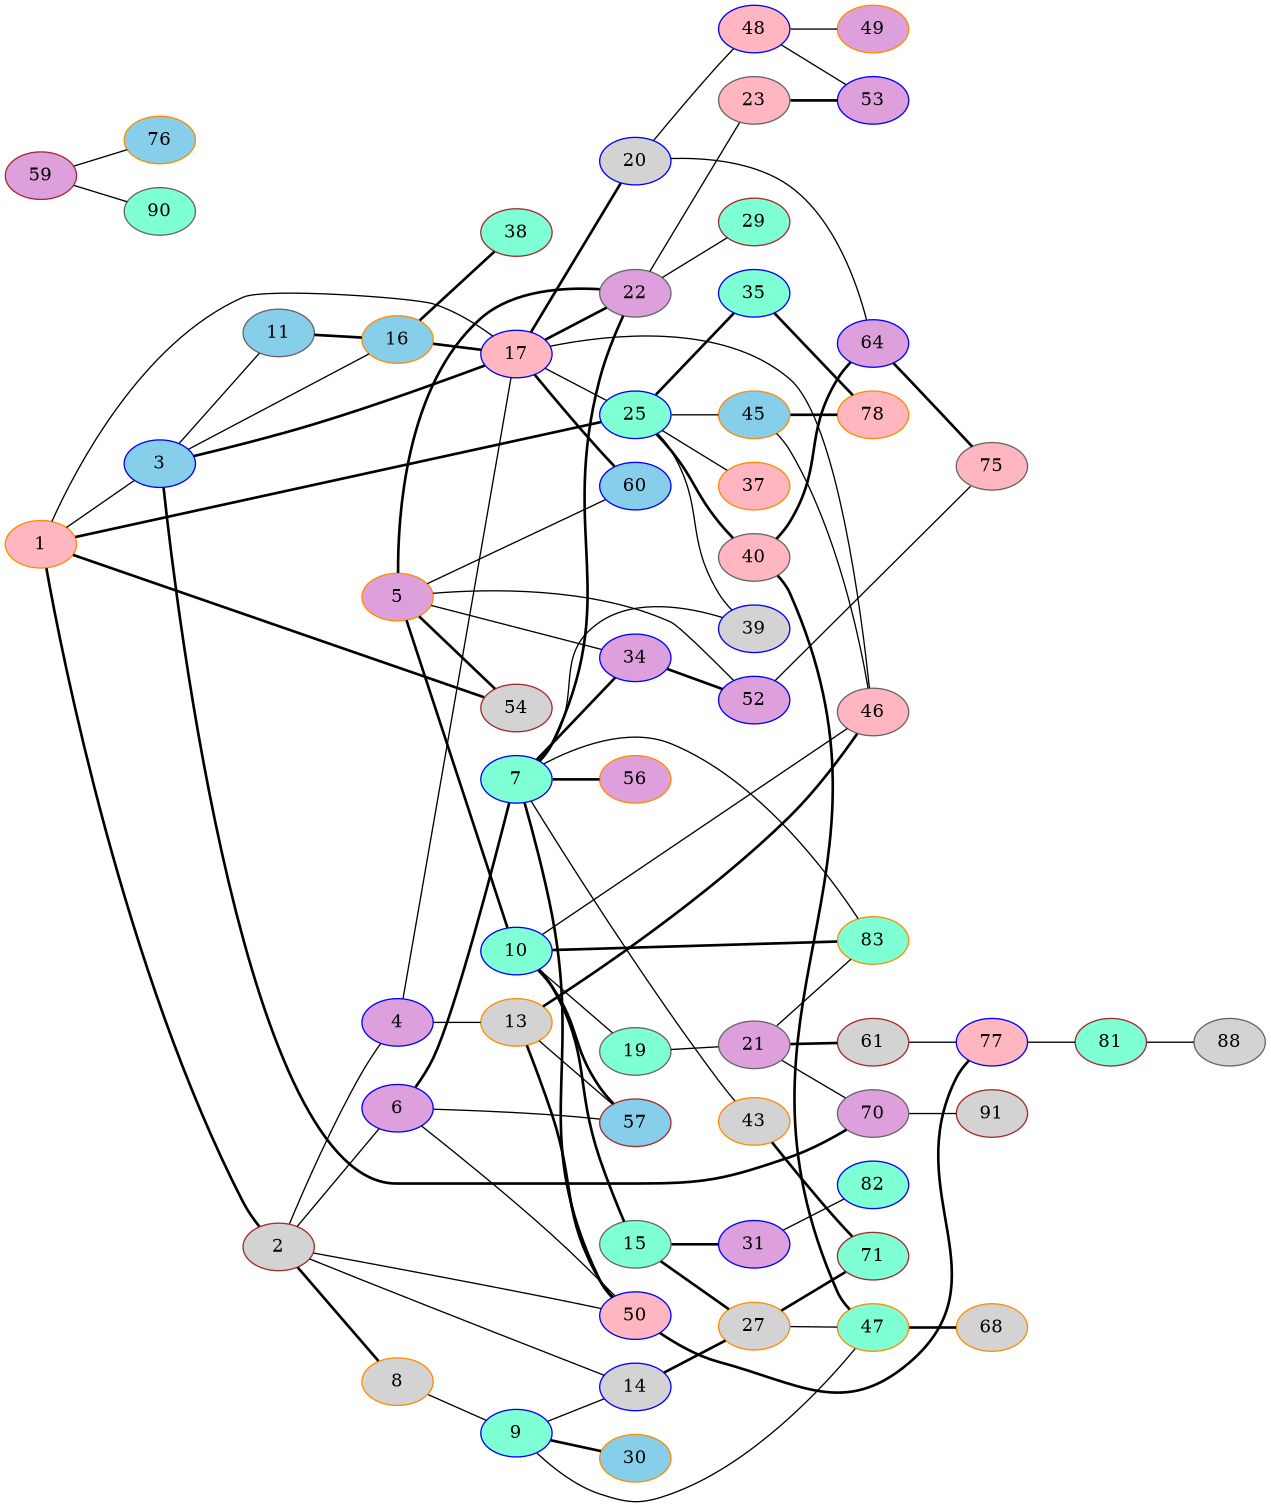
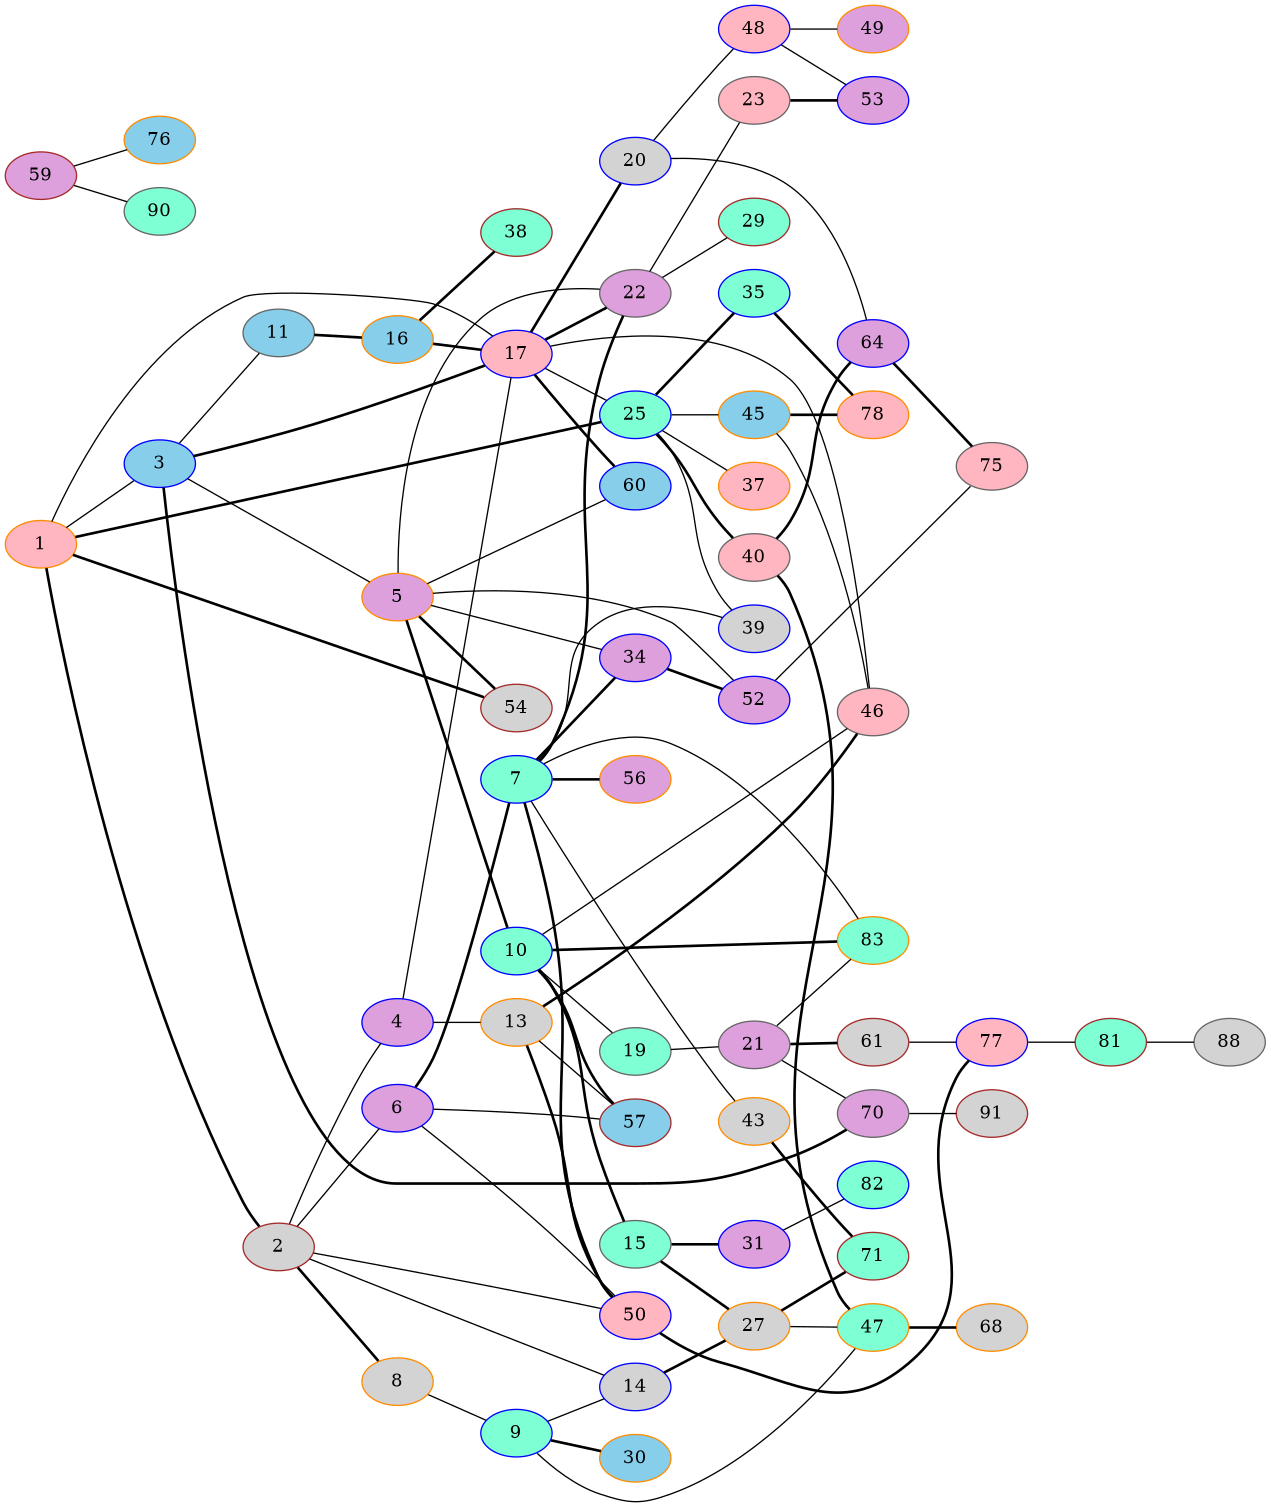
(441, 369) -> (441, 369)
(279, 402) -> (279, 530)
